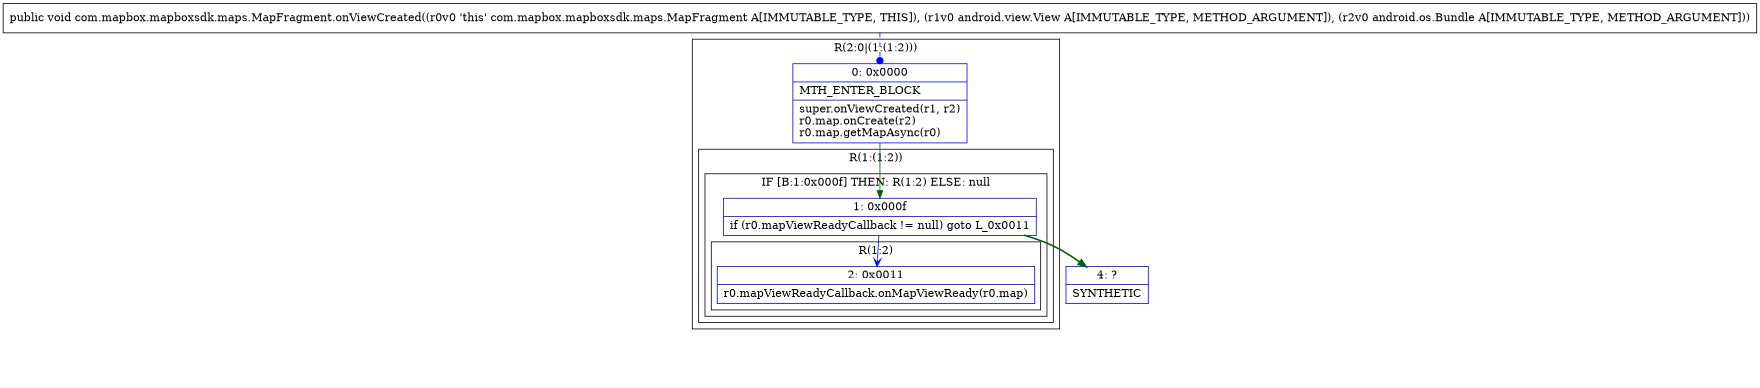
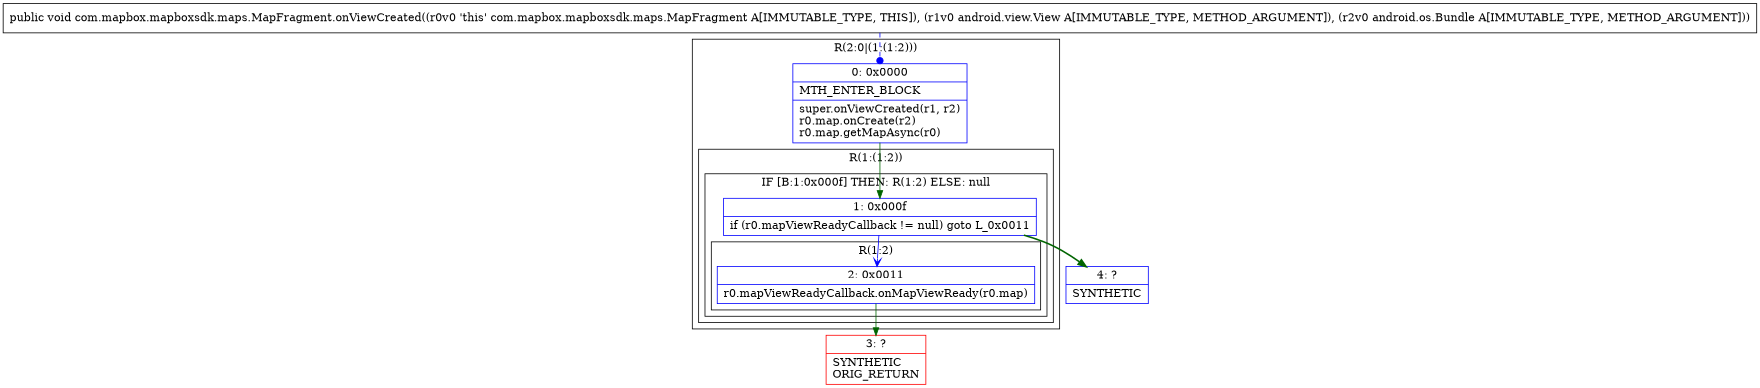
none -> (876, 360)
